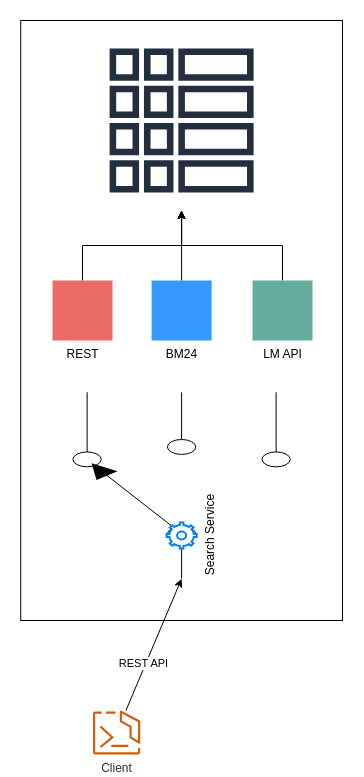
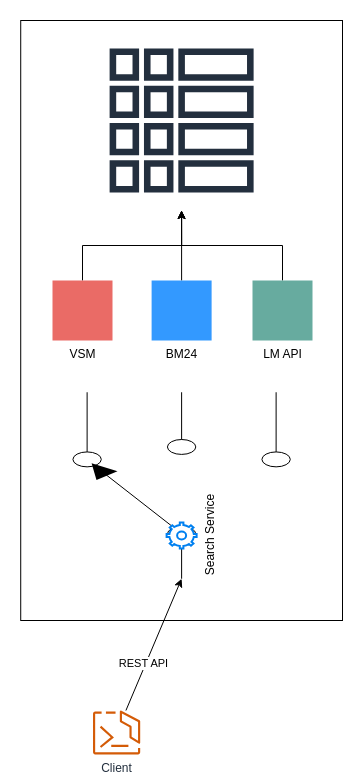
(83, 355) -> (83, 355)
